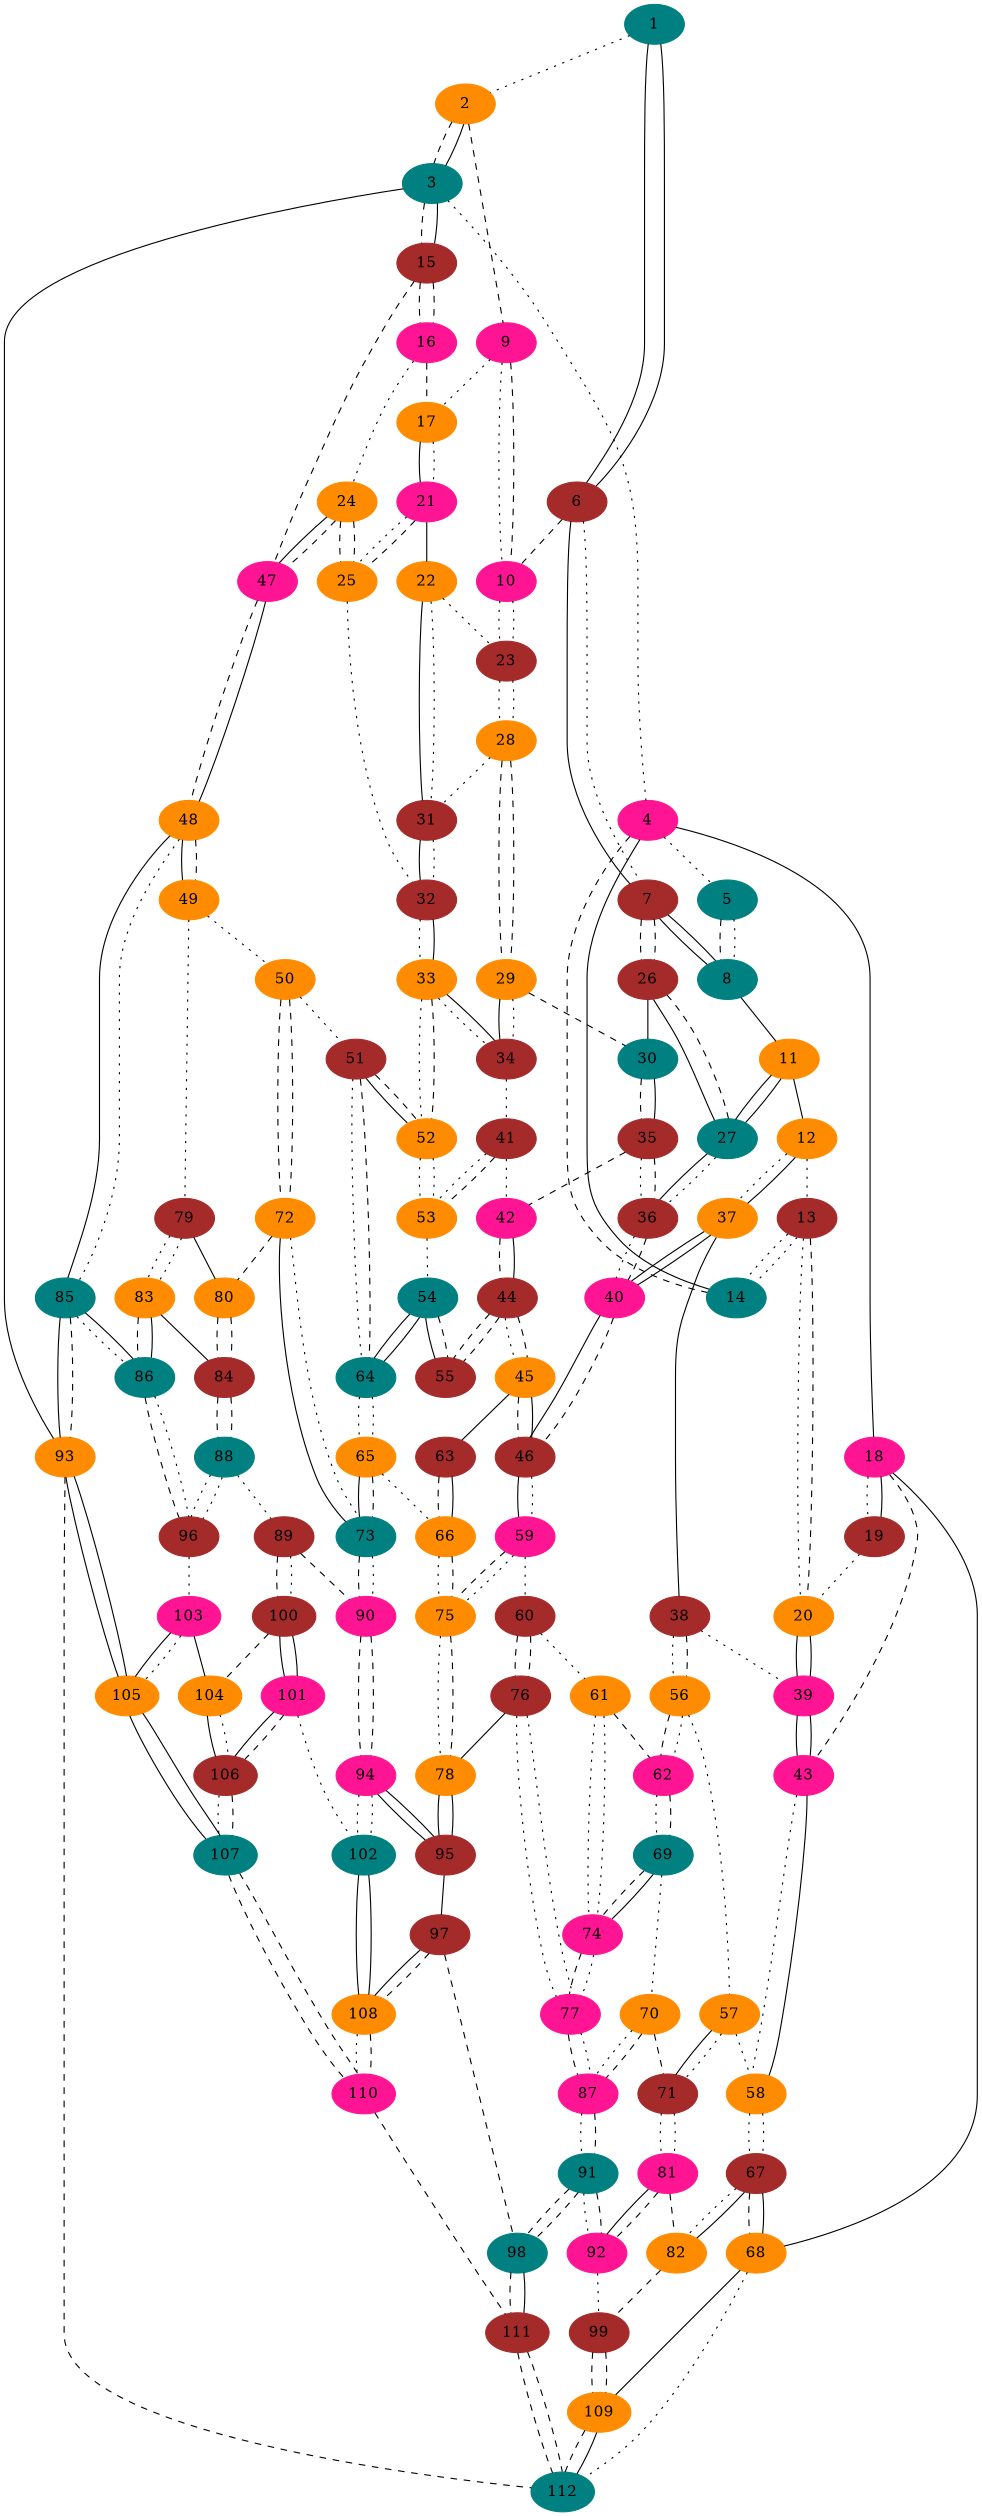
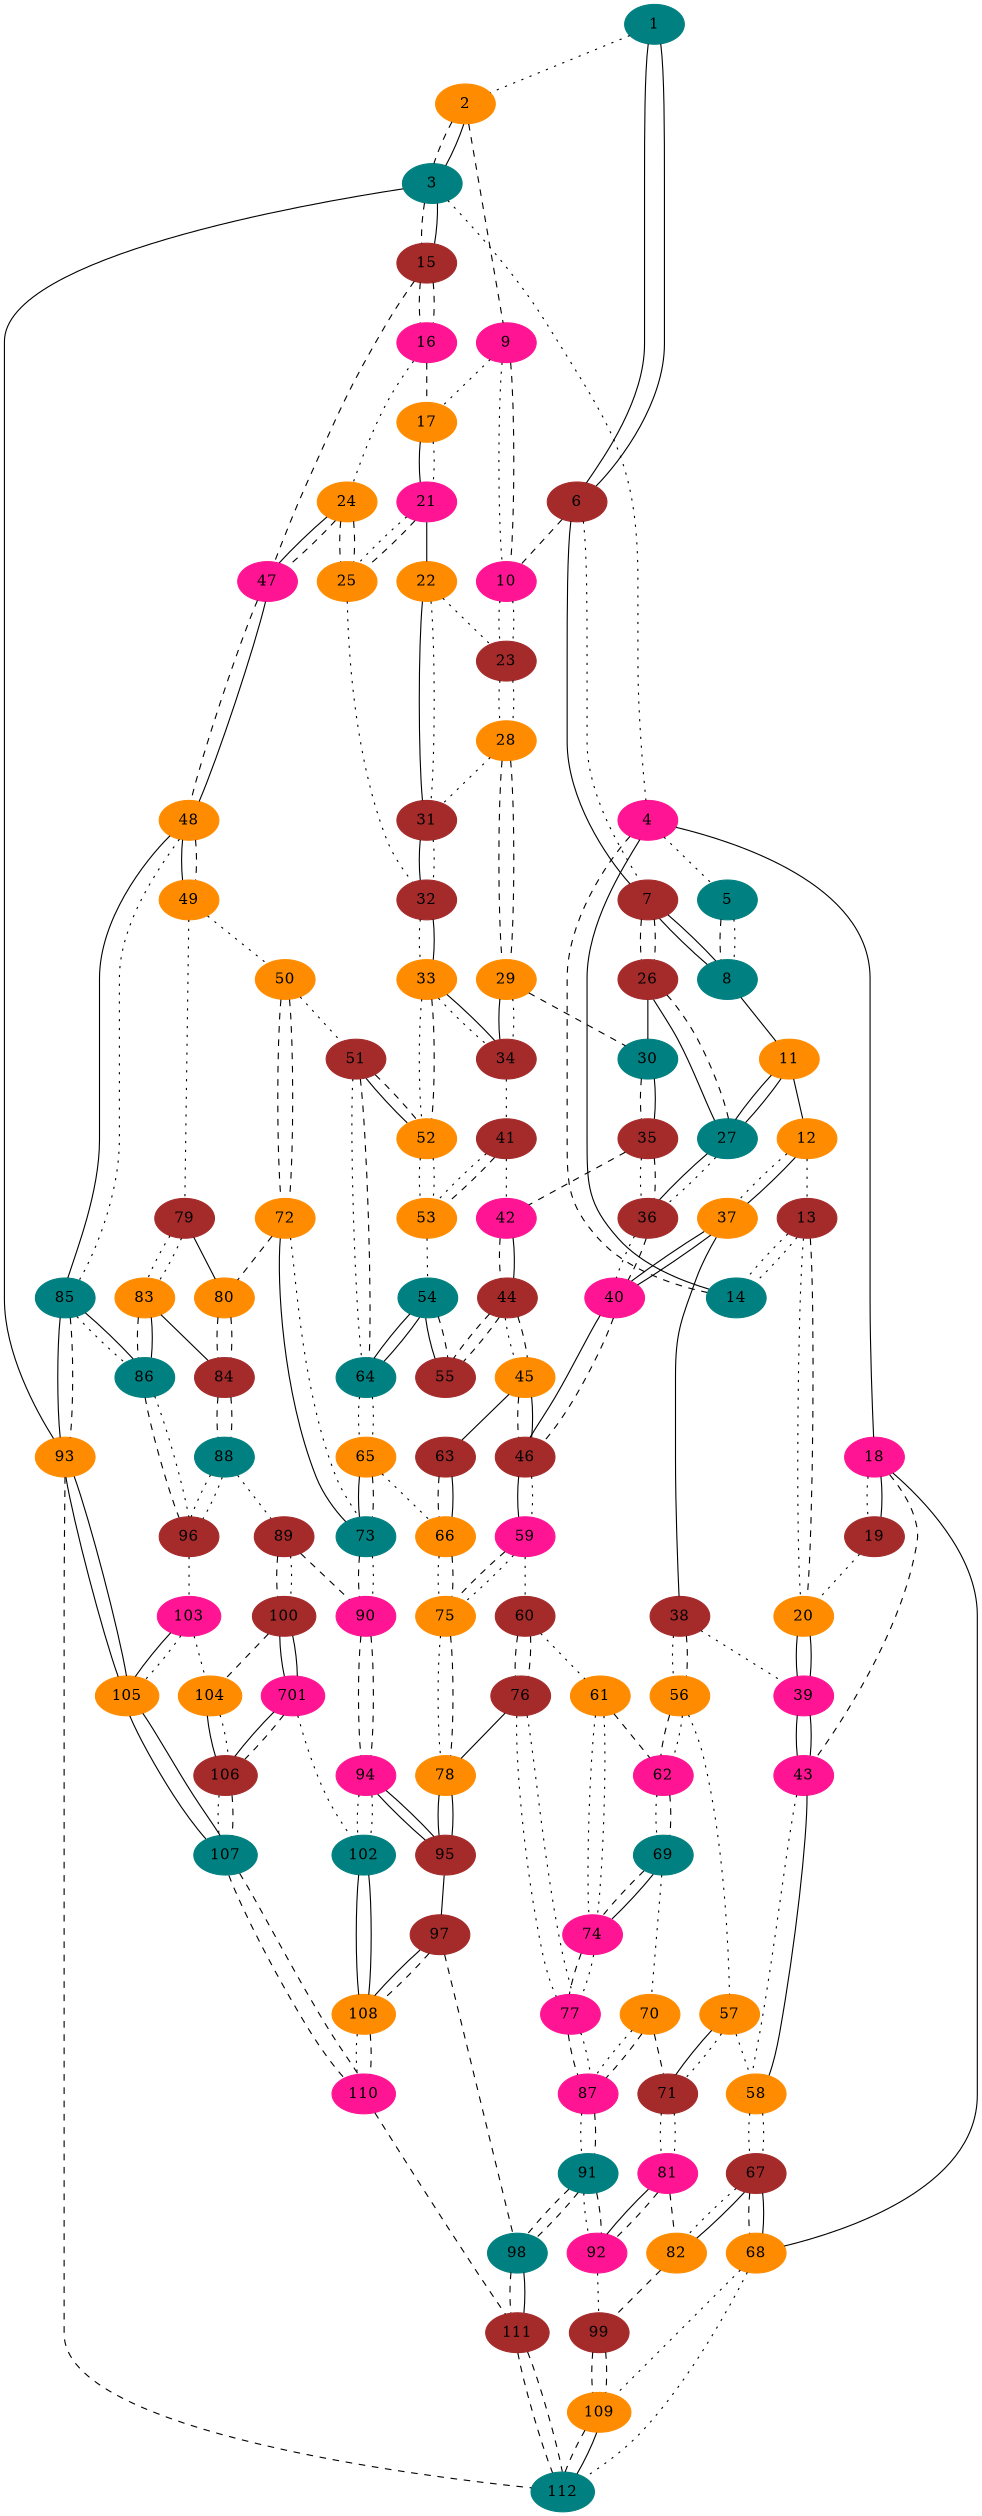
(200, 1656) -> (200, 1656)
(293, 1696) -> (293, 1696)
(678, 2332) -> (678, 2332)
